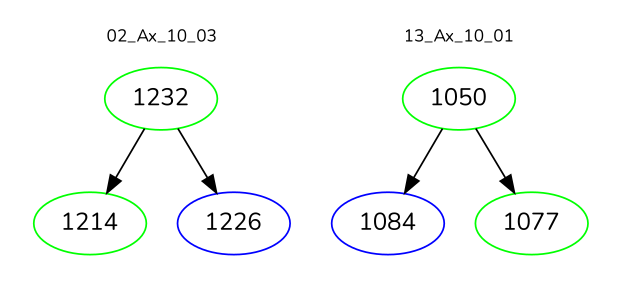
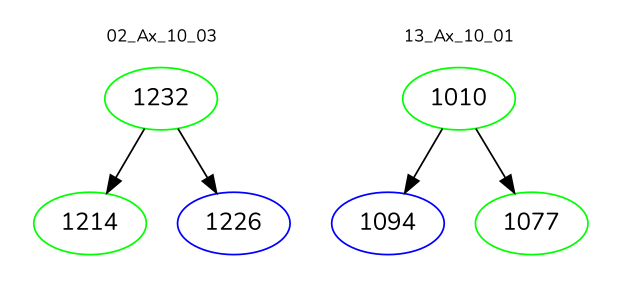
(459, 99) -> (459, 99)
(388, 223) -> (388, 223)
